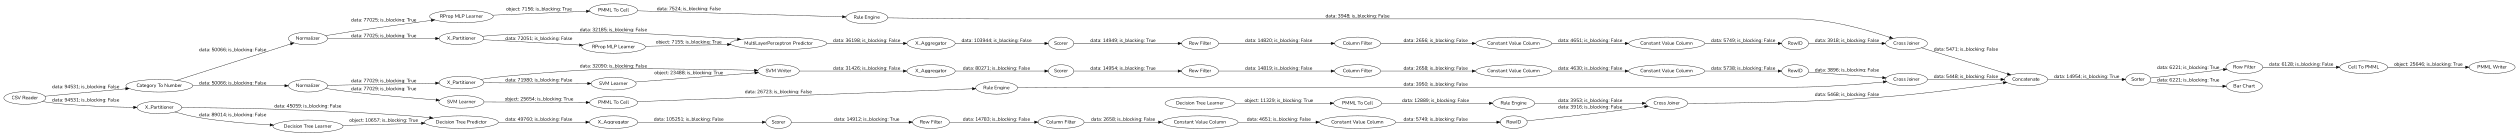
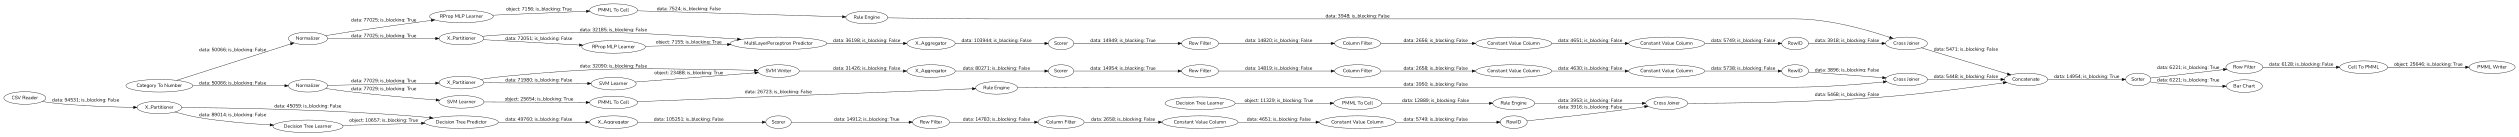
(85, 92) -> none
